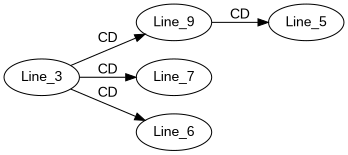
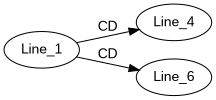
(174, 22) -> (174, 22)
(306, 22) -> none
(42, 77) -> (42, 50)
(174, 77) -> none
